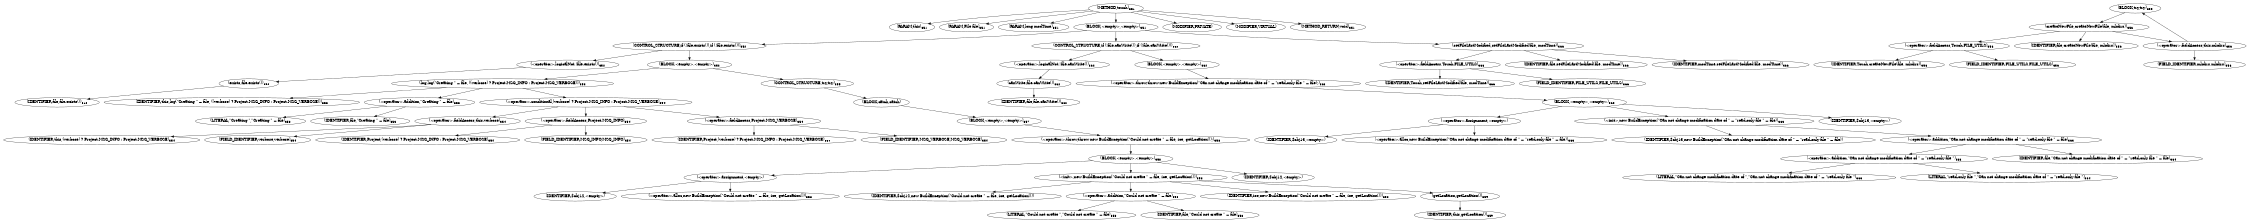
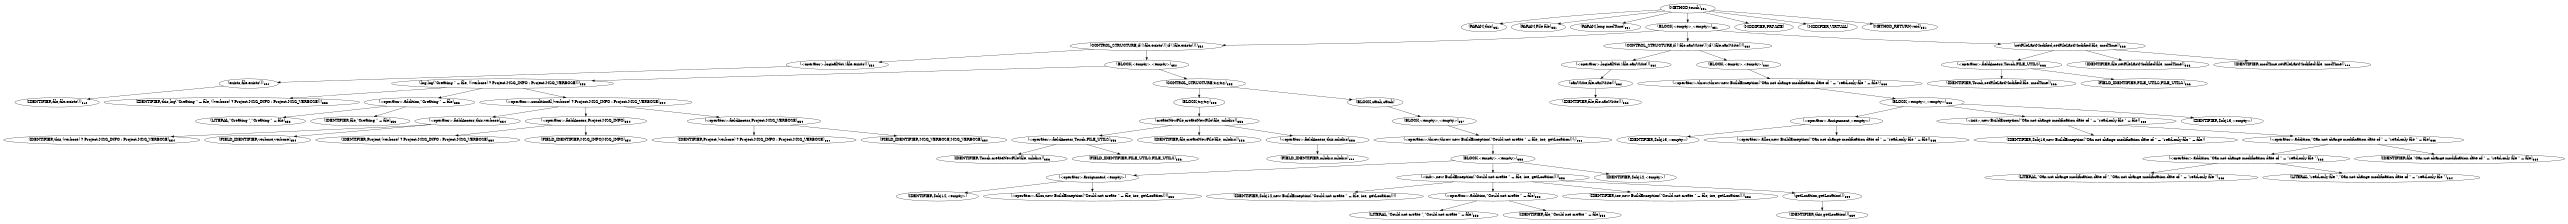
(2166, 28) -> (1199, 92)
